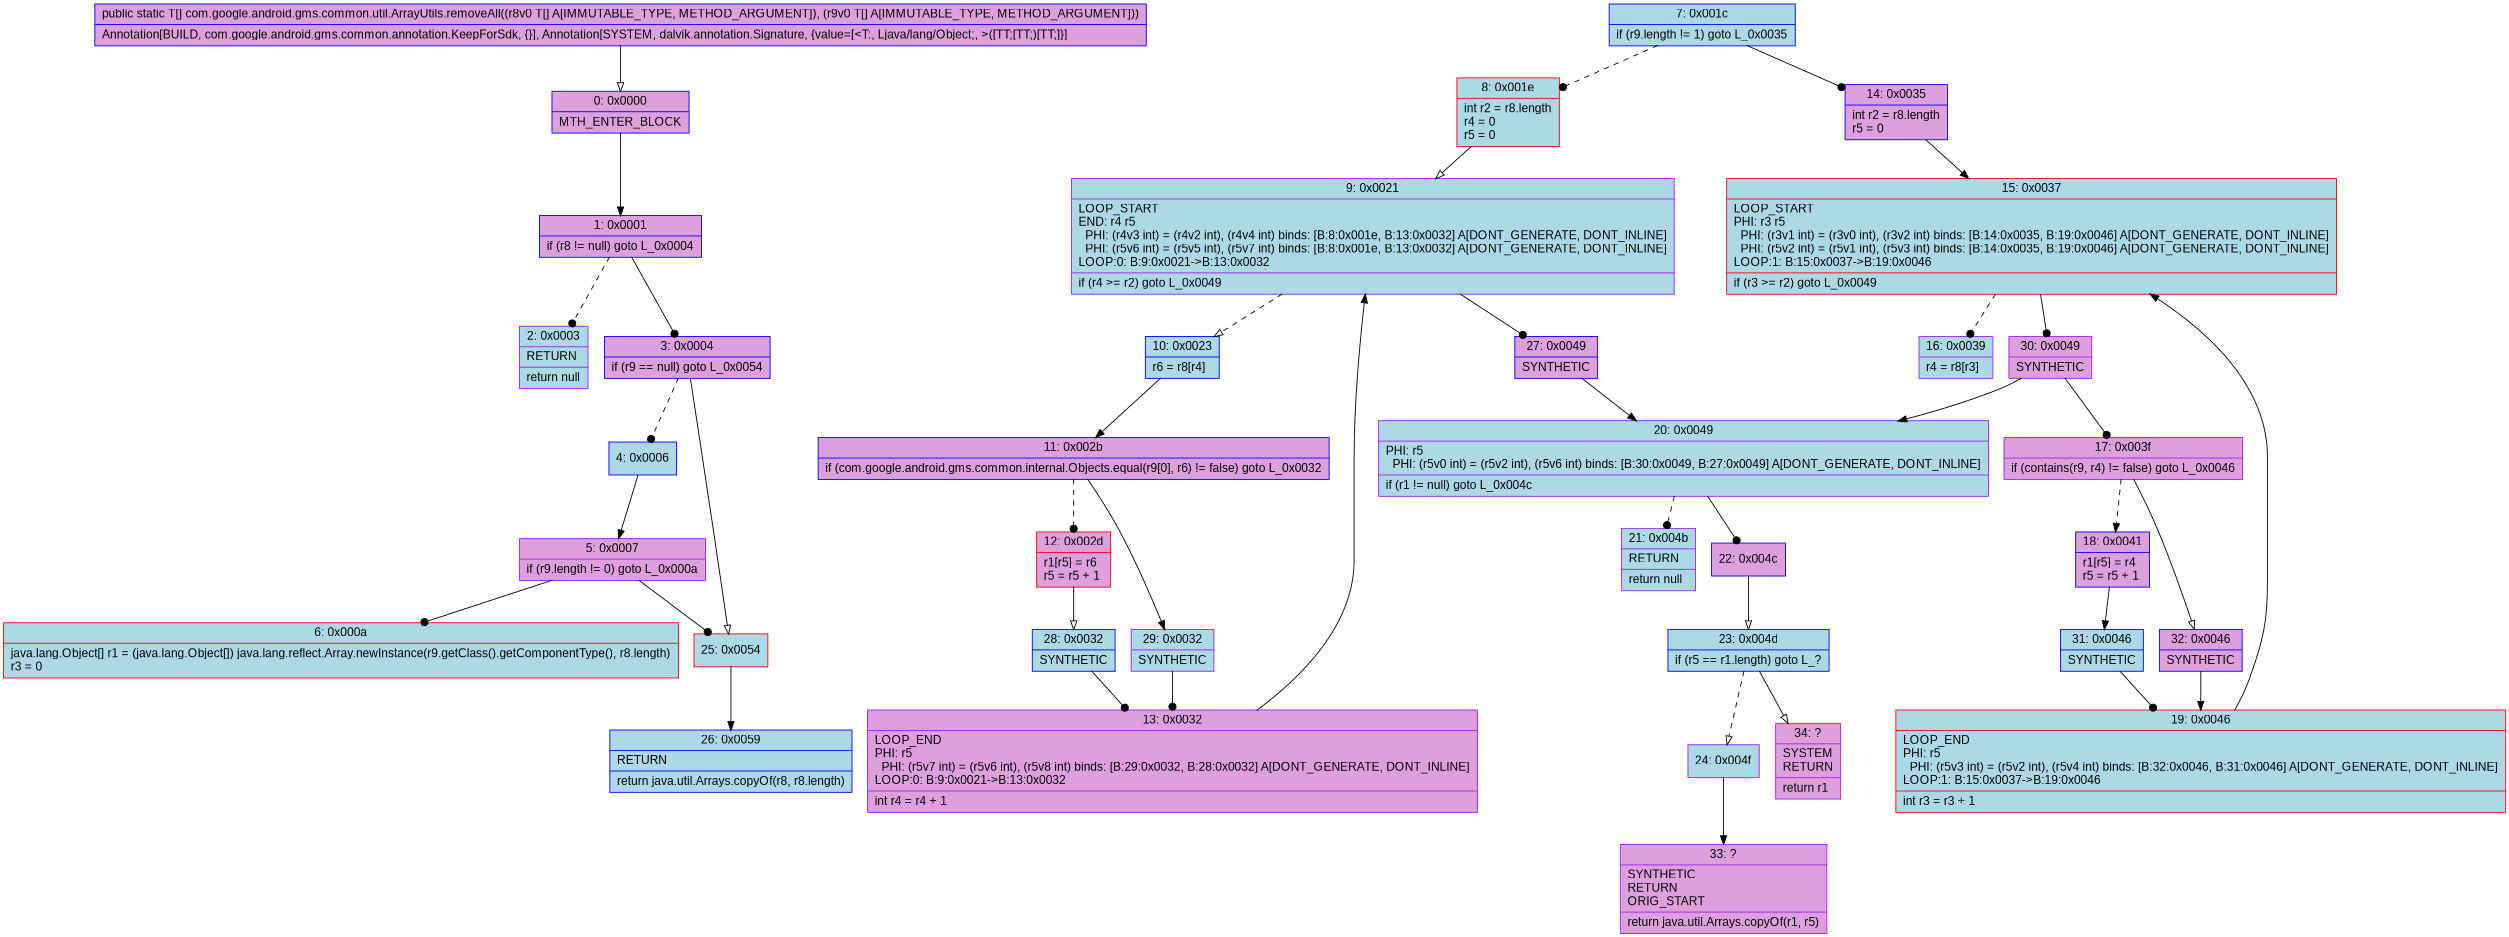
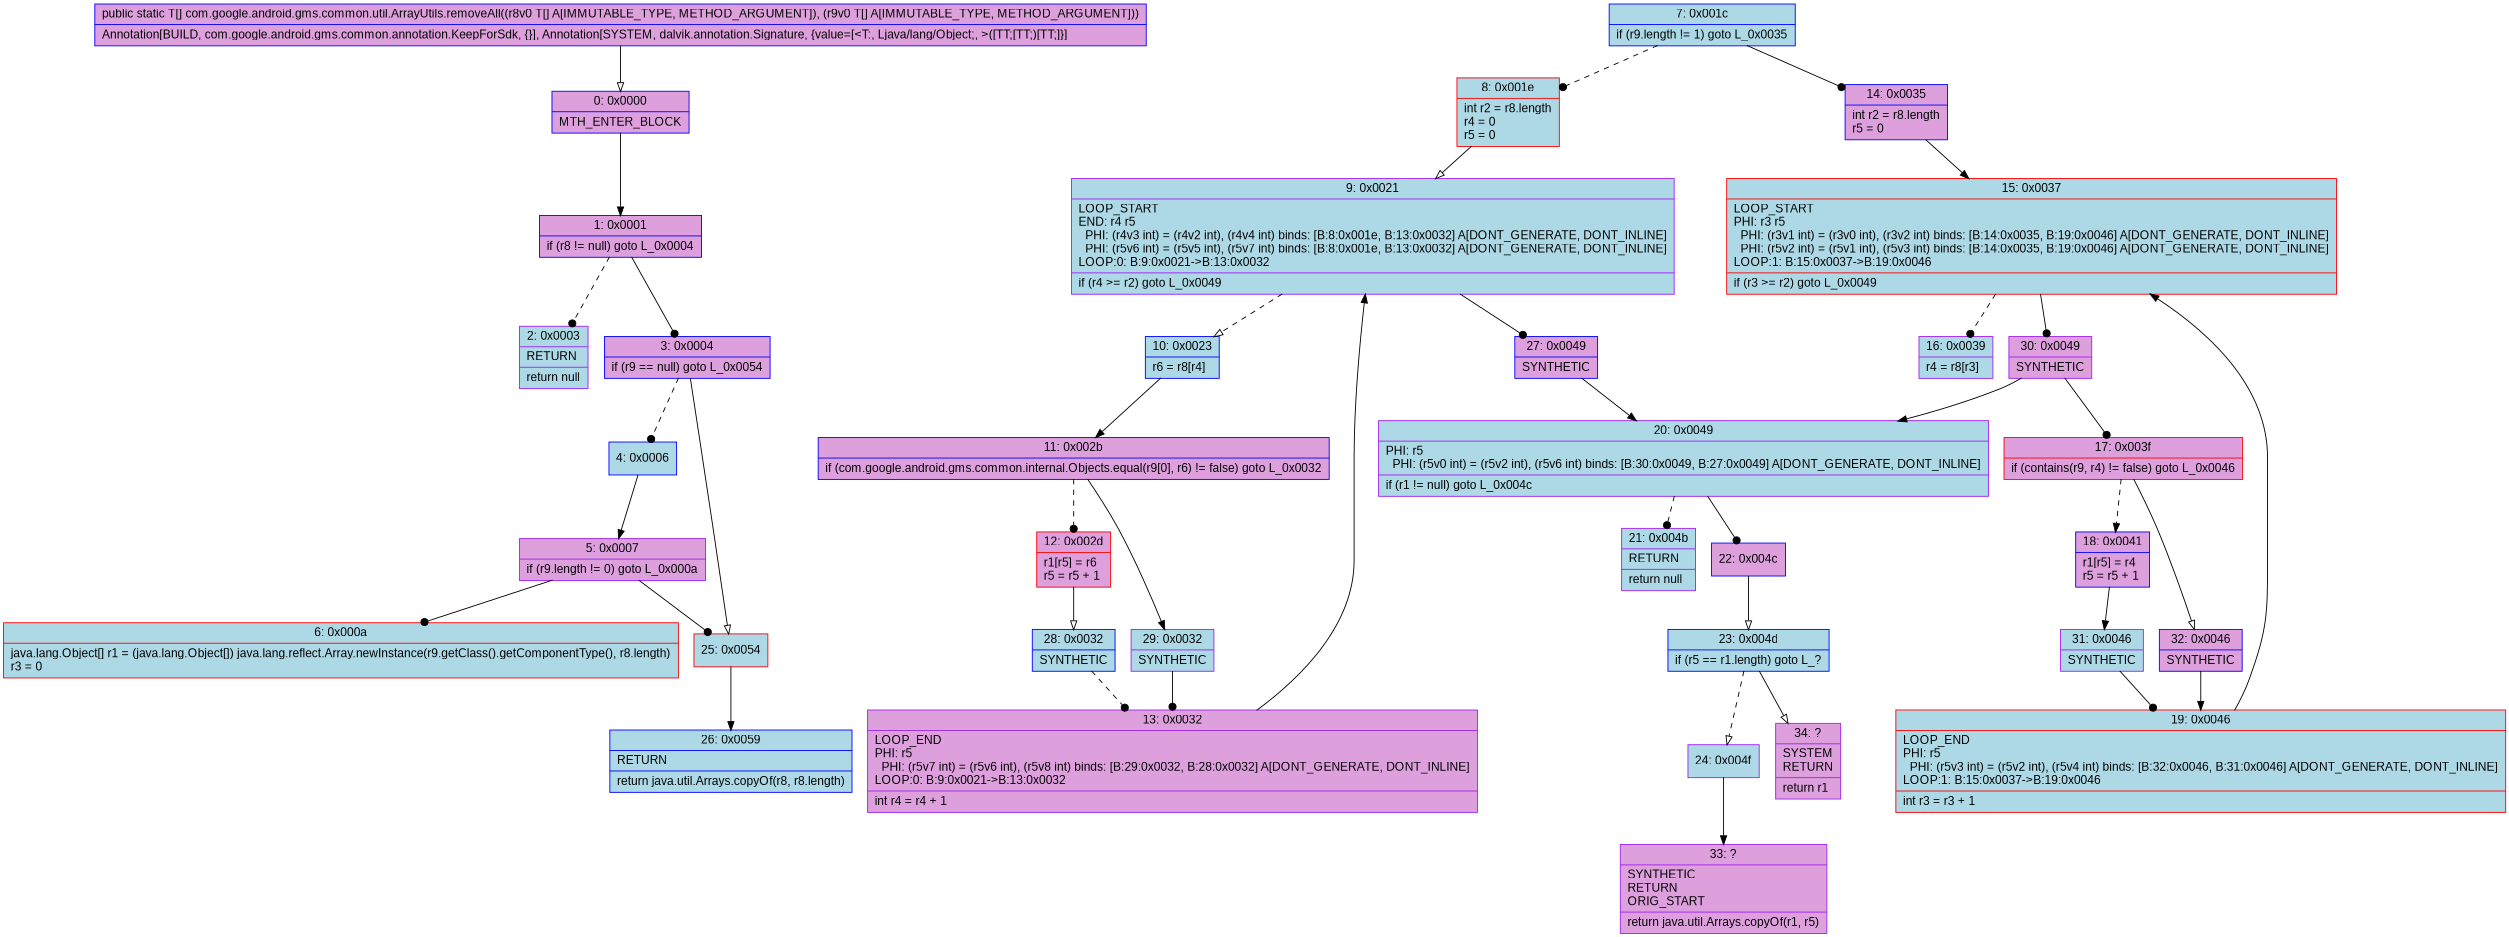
(2123, 458) -> (2123, 458)
(2102, 650) -> (2102, 650)
(1107, 688) -> (1107, 688)
